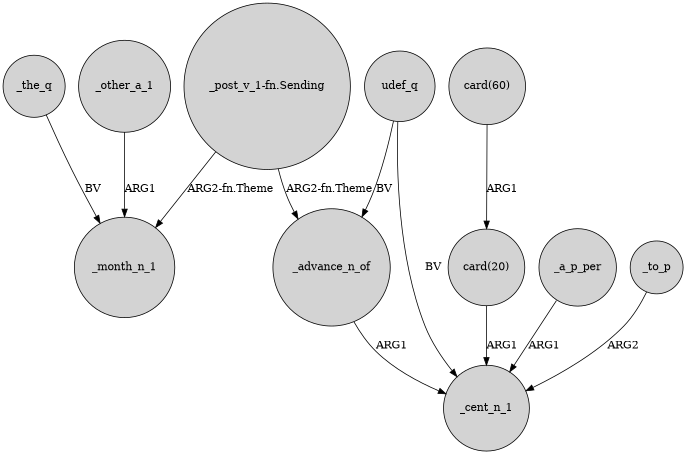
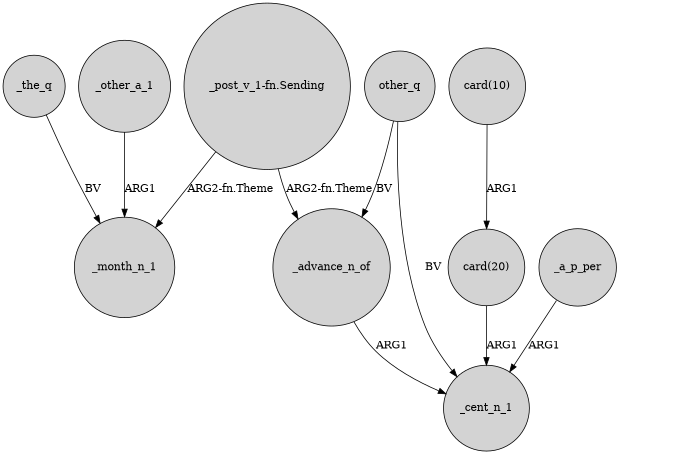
(400, 86) -> (400, 86)
(487, 86) -> (487, 86)
(657, 267) -> none
